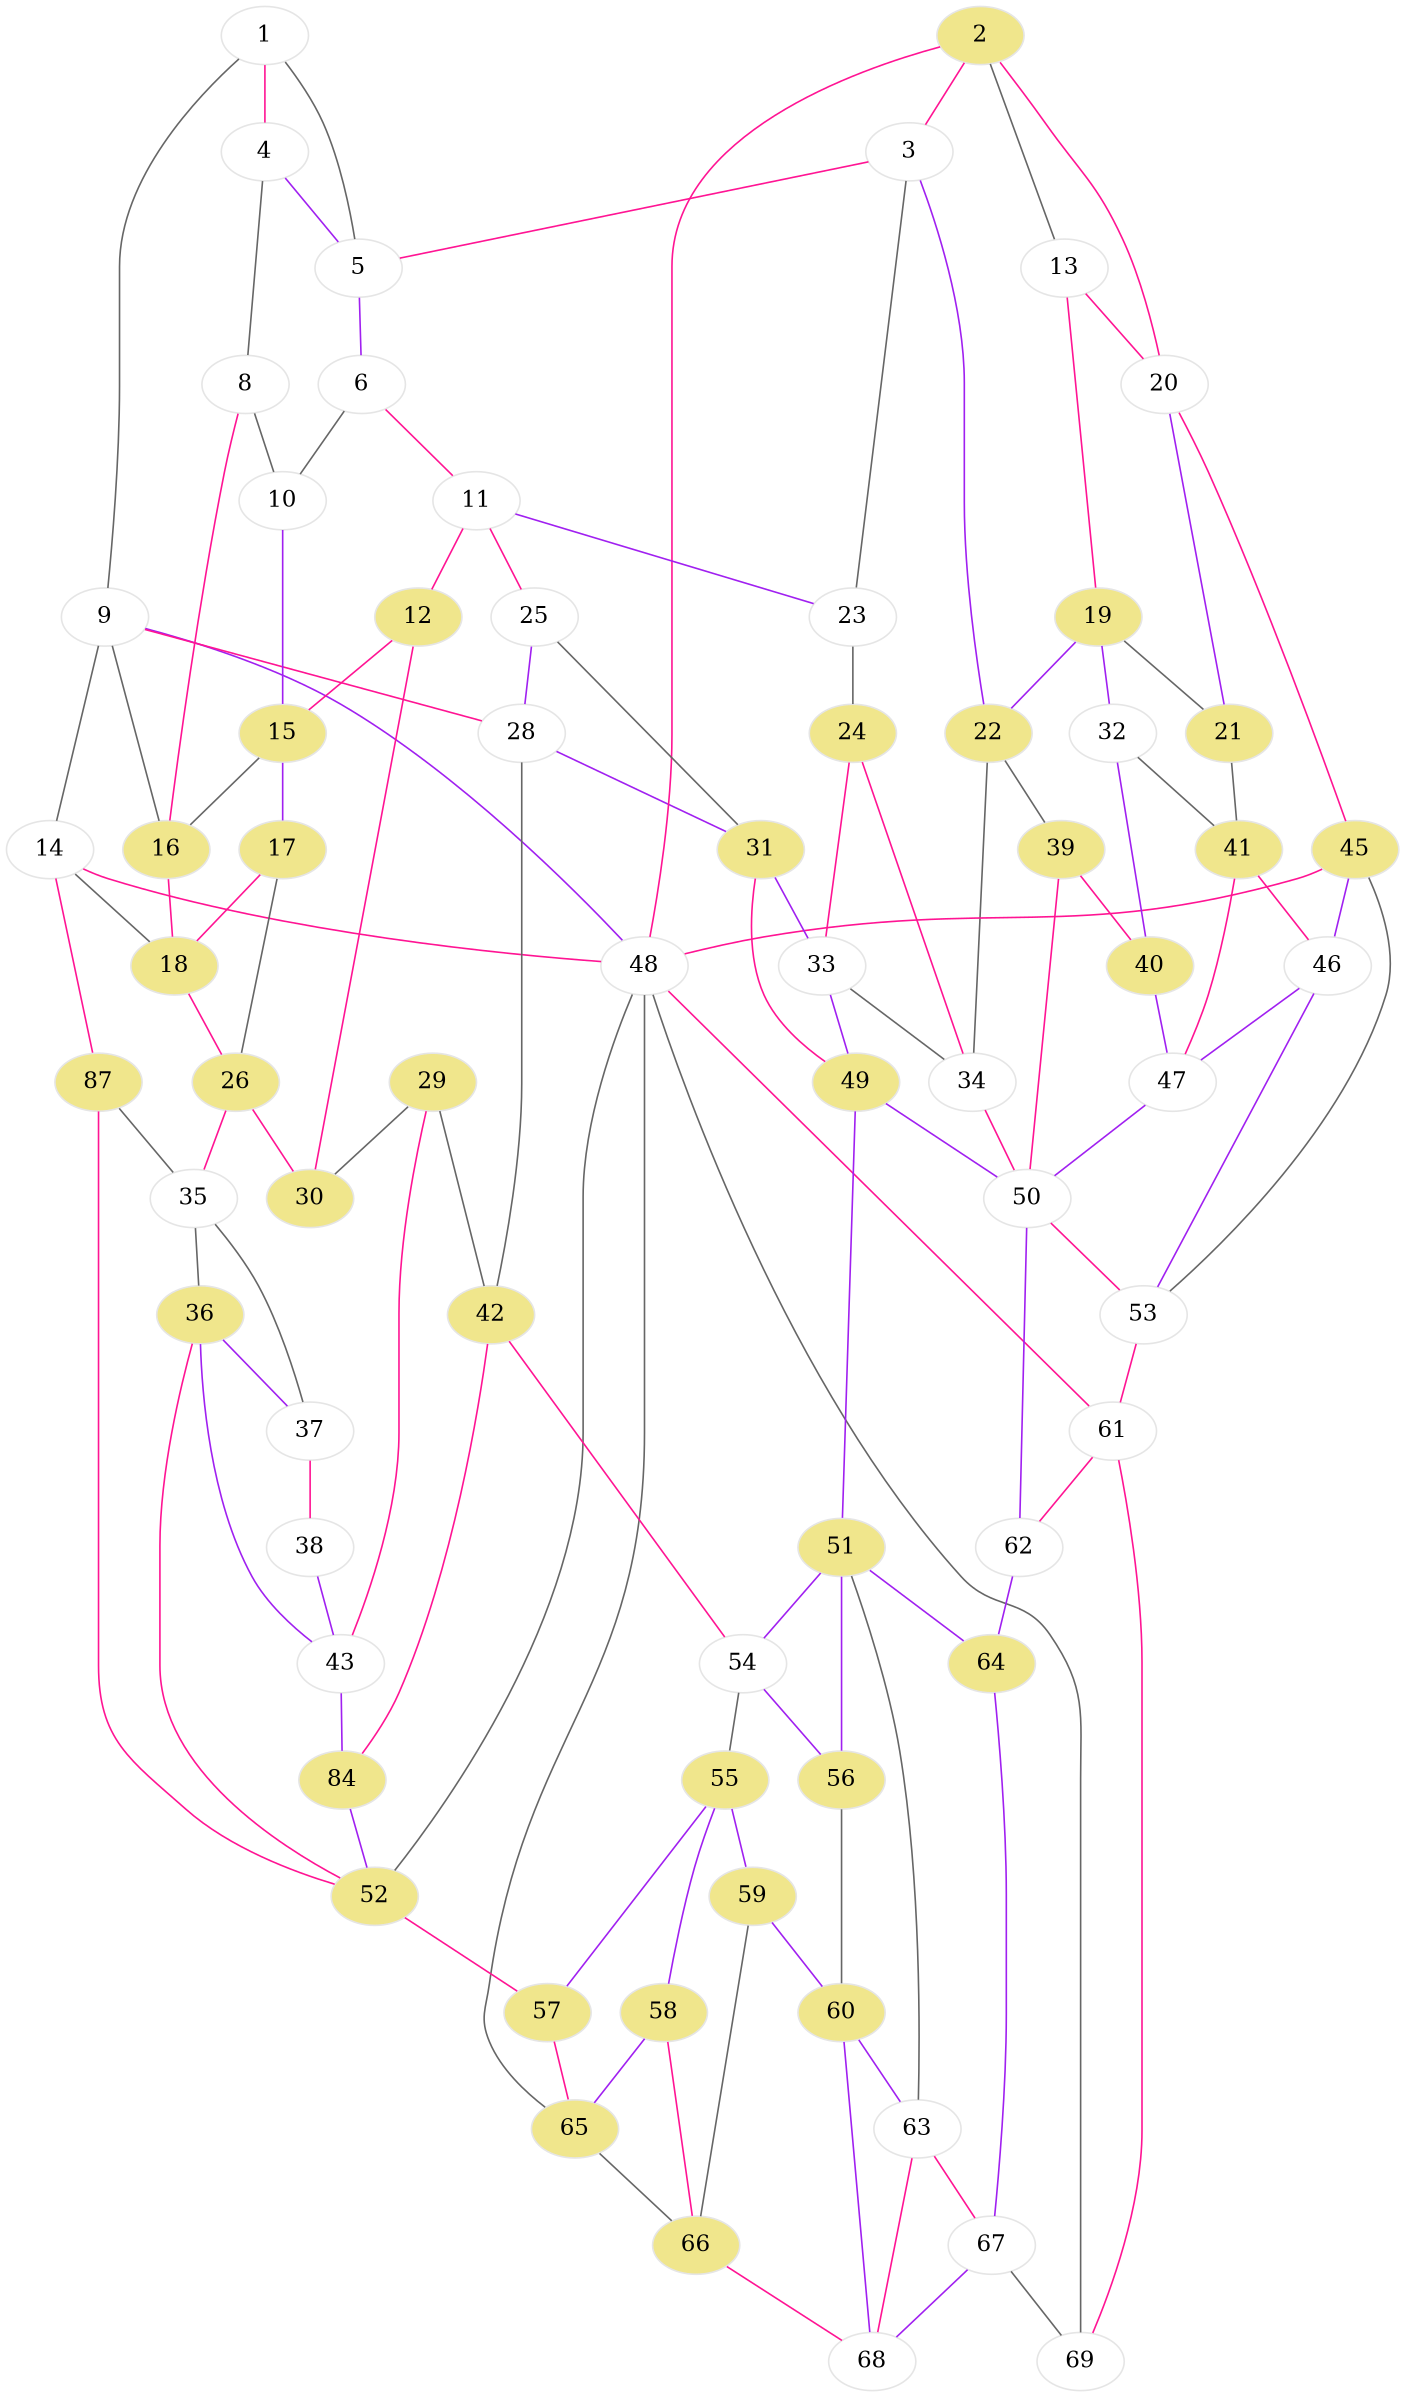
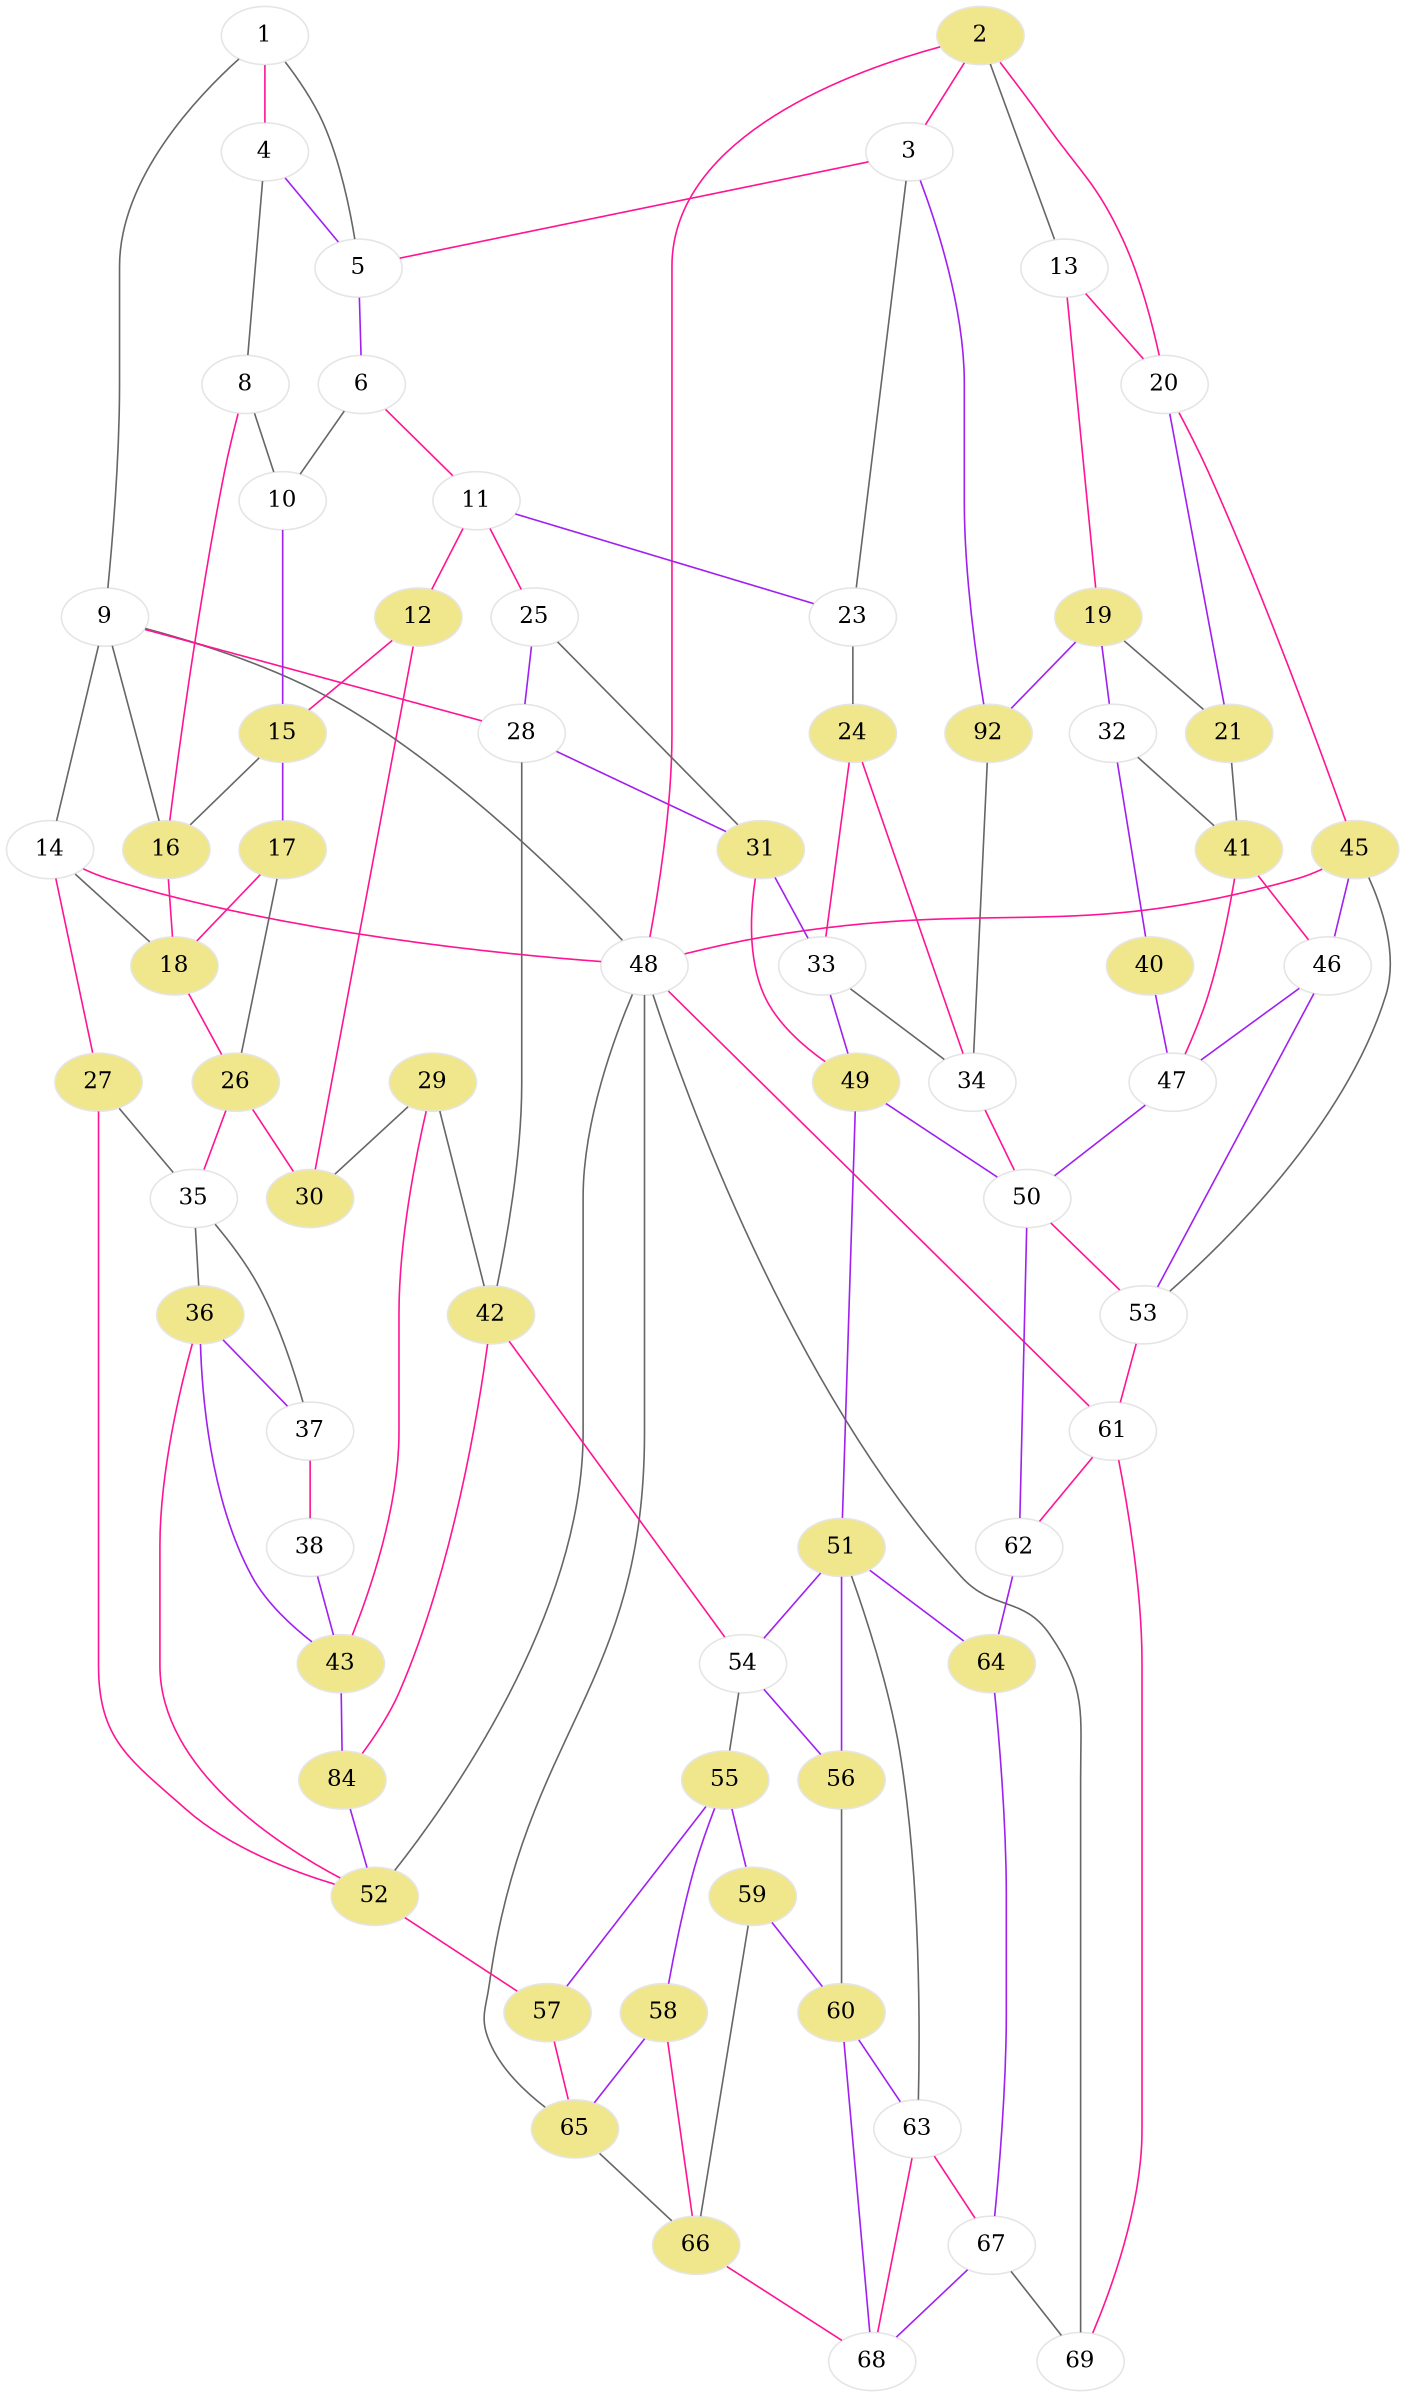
(989, 733) -> (989, 733)
(407, 748) -> (407, 748)
(1061, 850) -> none
(99, 1082) -> (99, 1082)
(341, 1664) -> (341, 1664)
